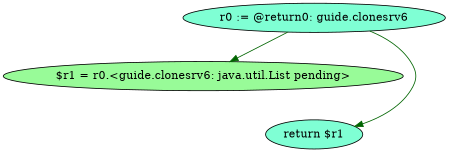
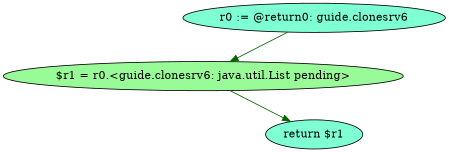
(415, 80) -> (257, 104)
